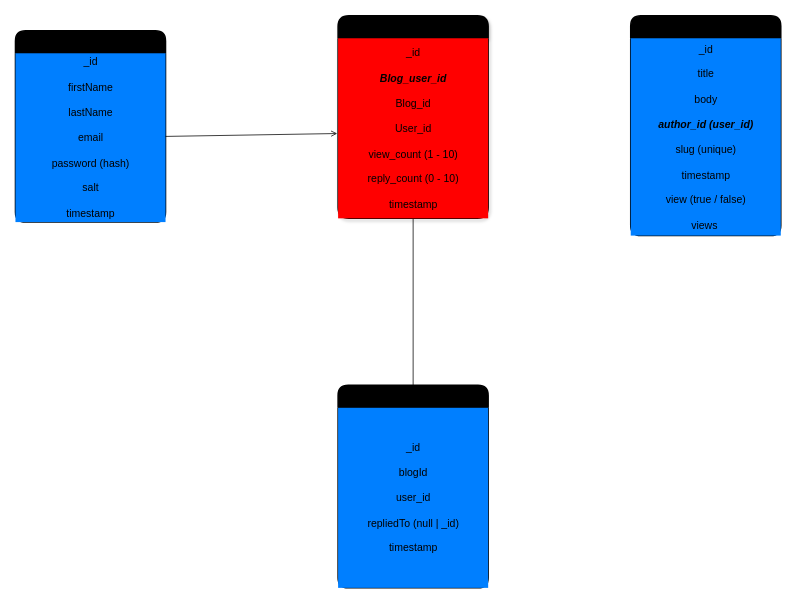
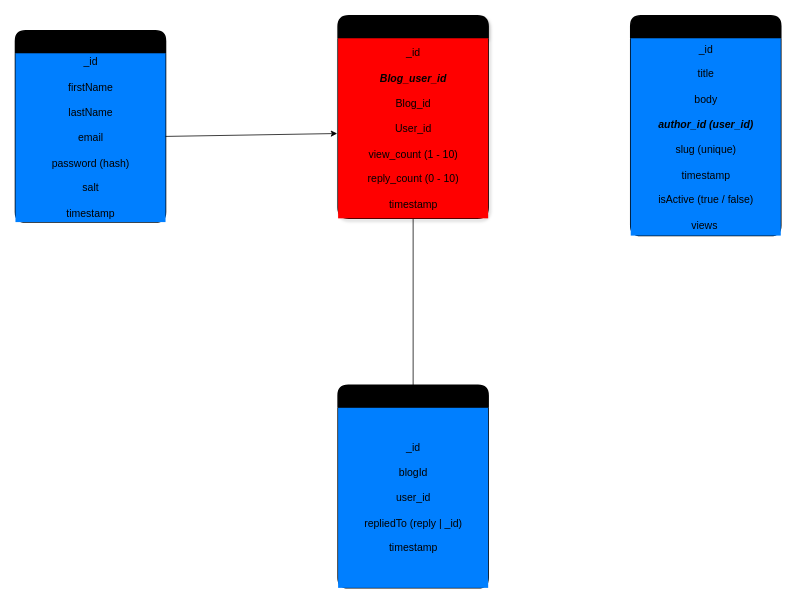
(413, 28) -> (413, 28)
(705, 28) -> (705, 28)
(332, 134) -> (330, 134)
(706, 137) -> (706, 137)
(413, 498) -> (413, 498)
